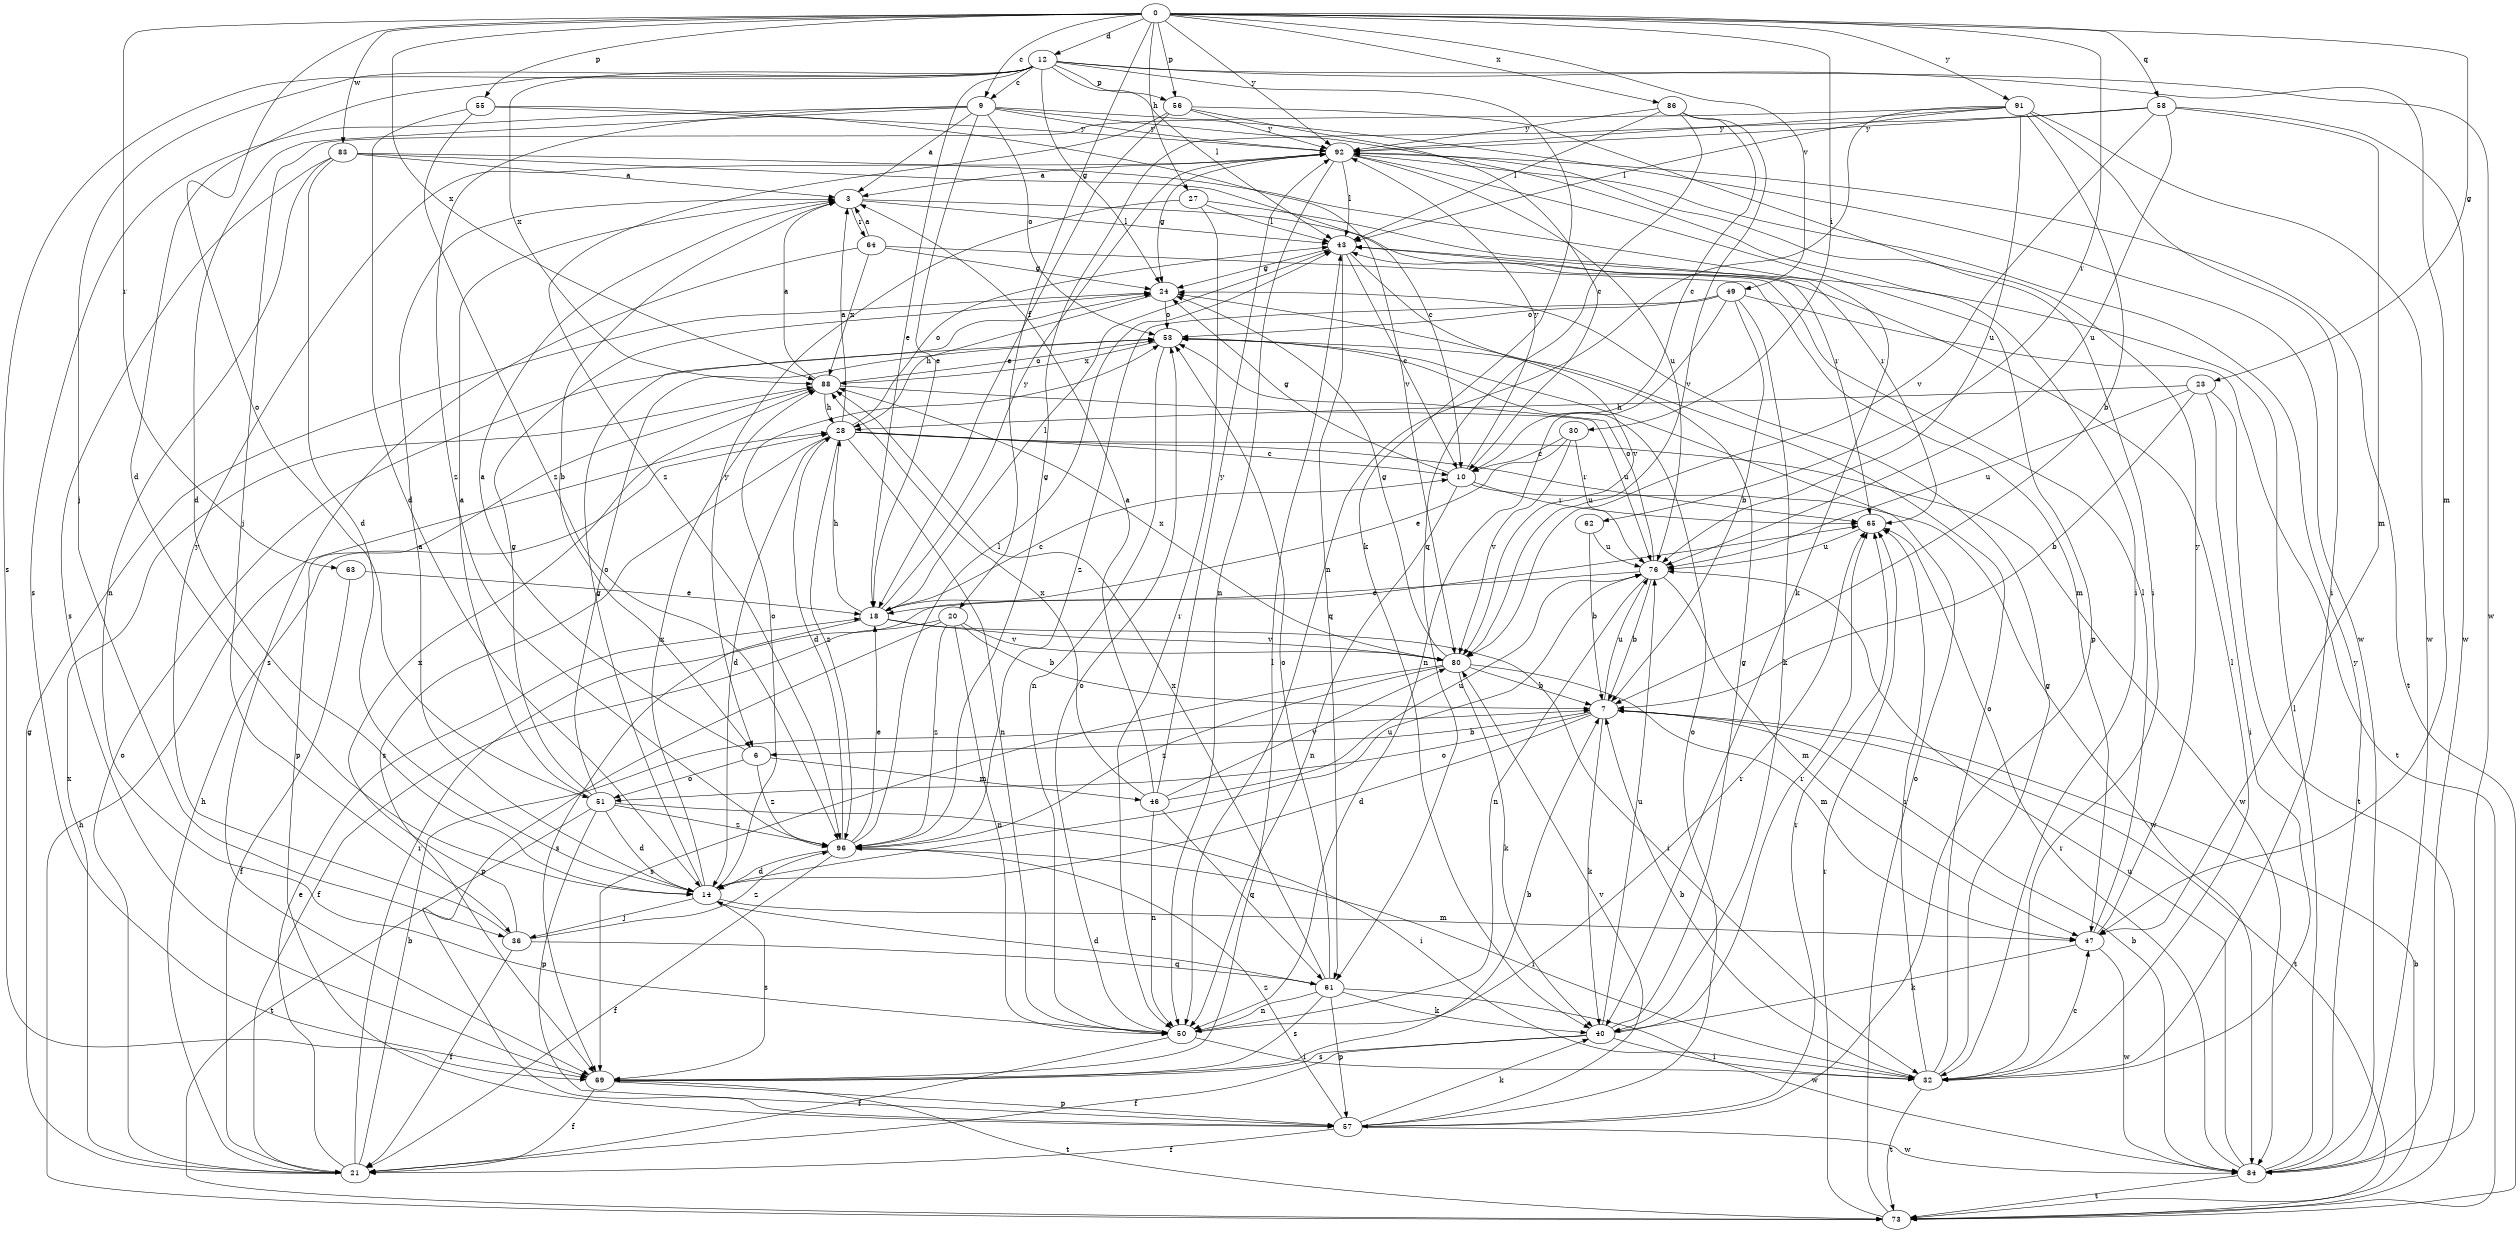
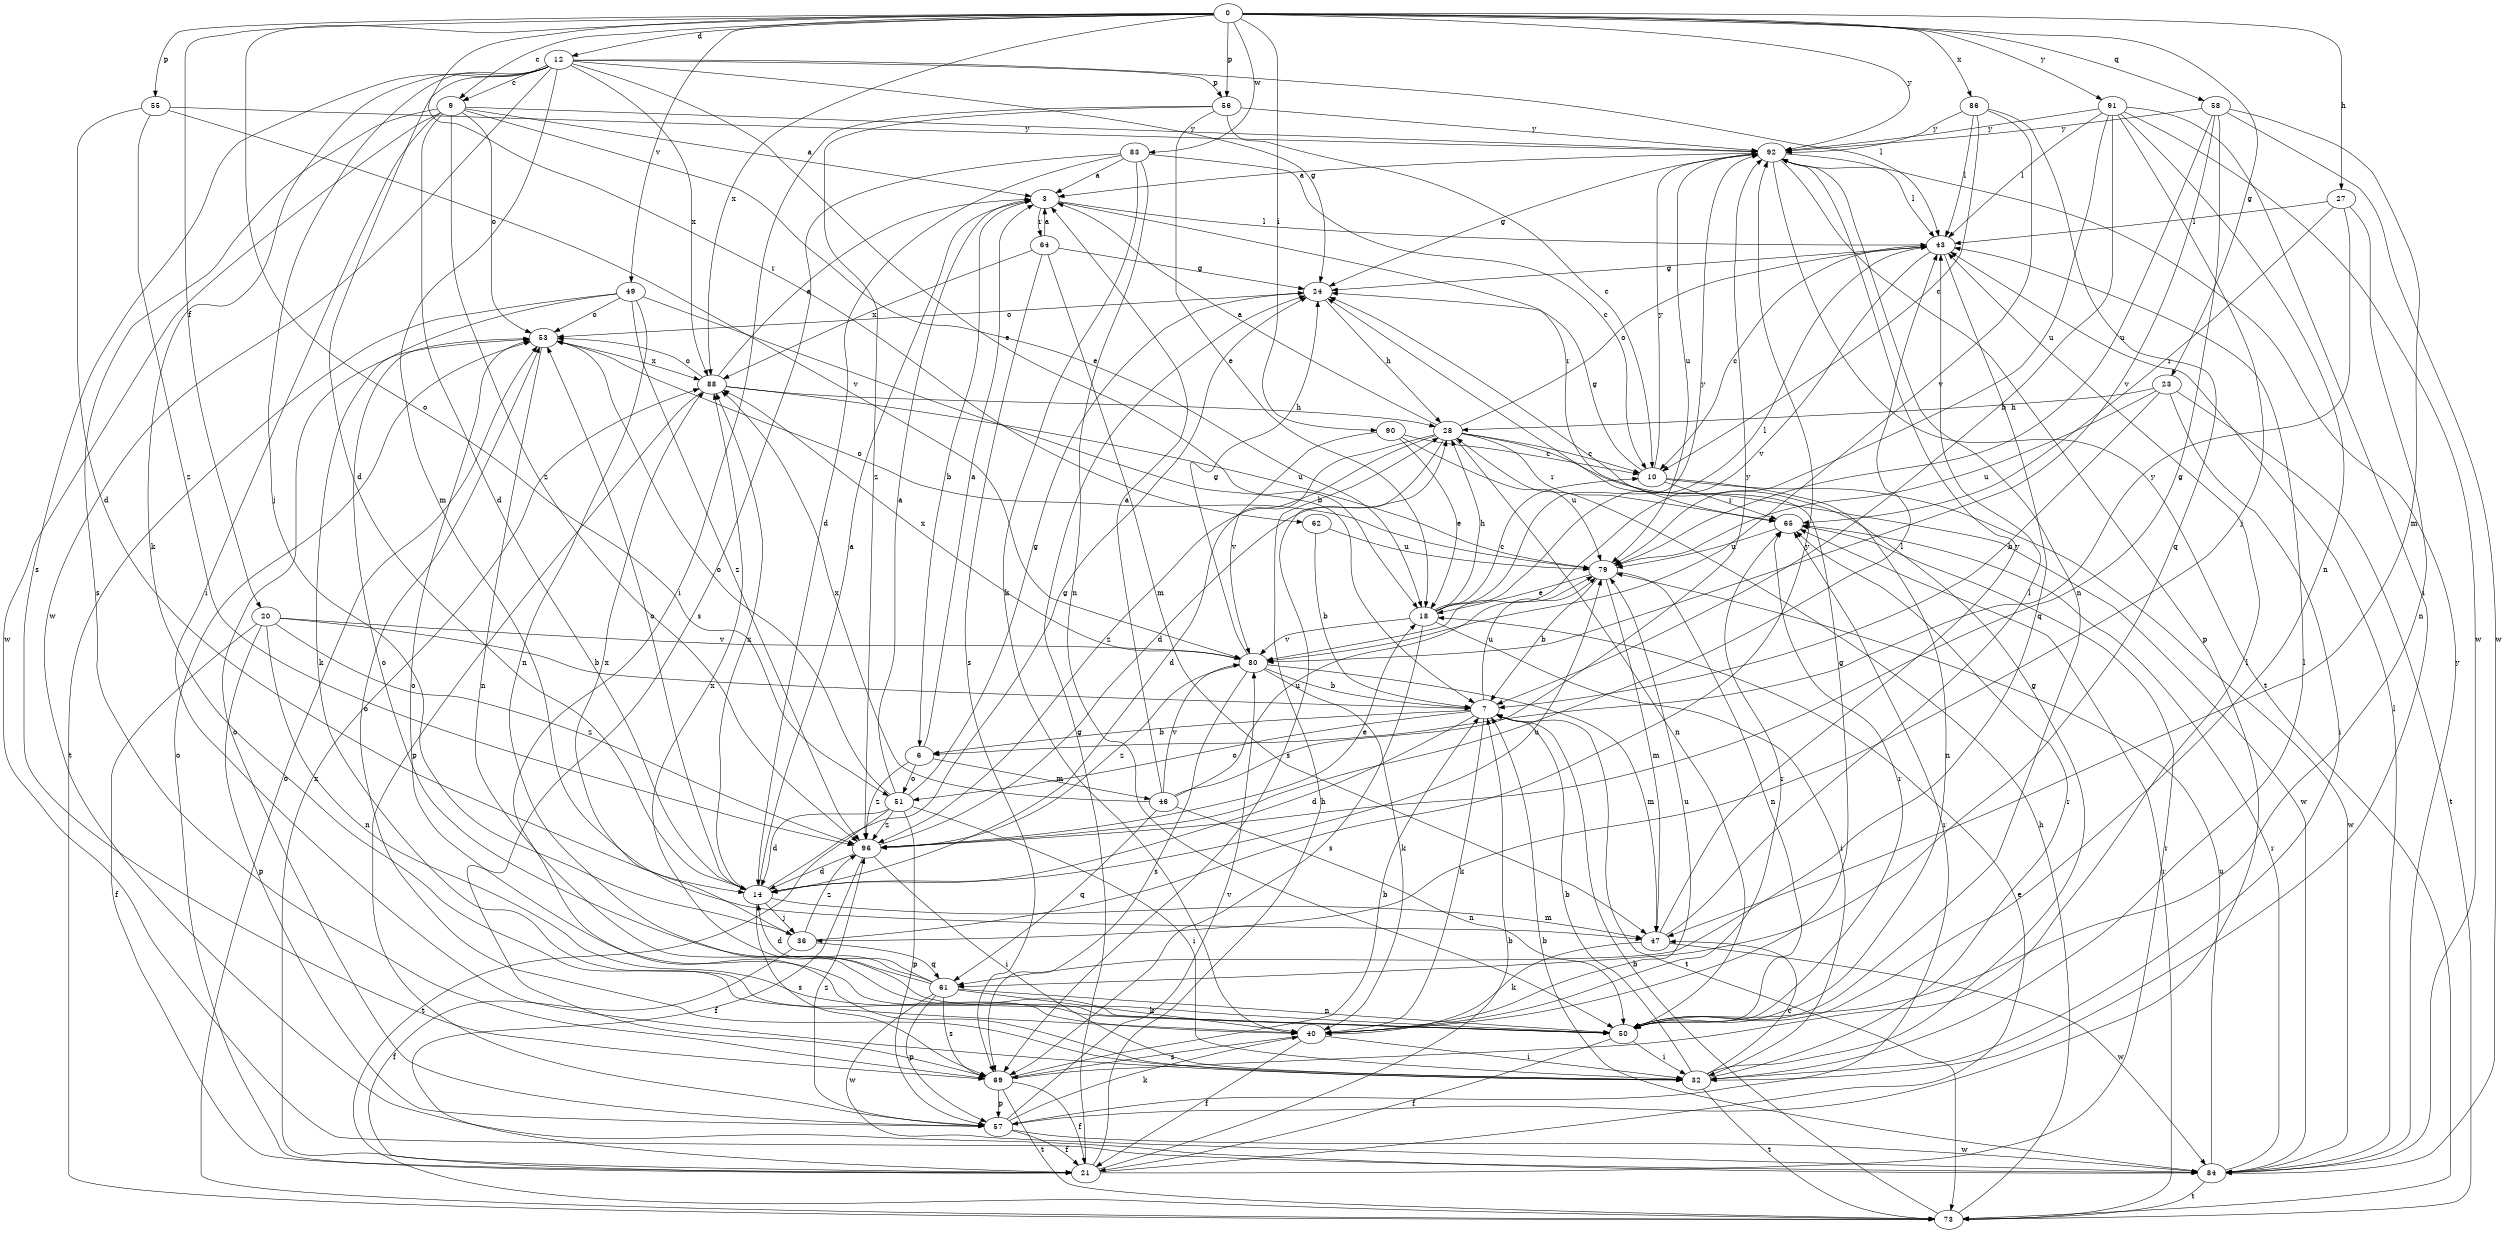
(1574, 431) -> (1391, 431)
(351, 570) -> none
(1654, 570) -> (1603, 570)
(1180, 617) -> (2421, 617)
